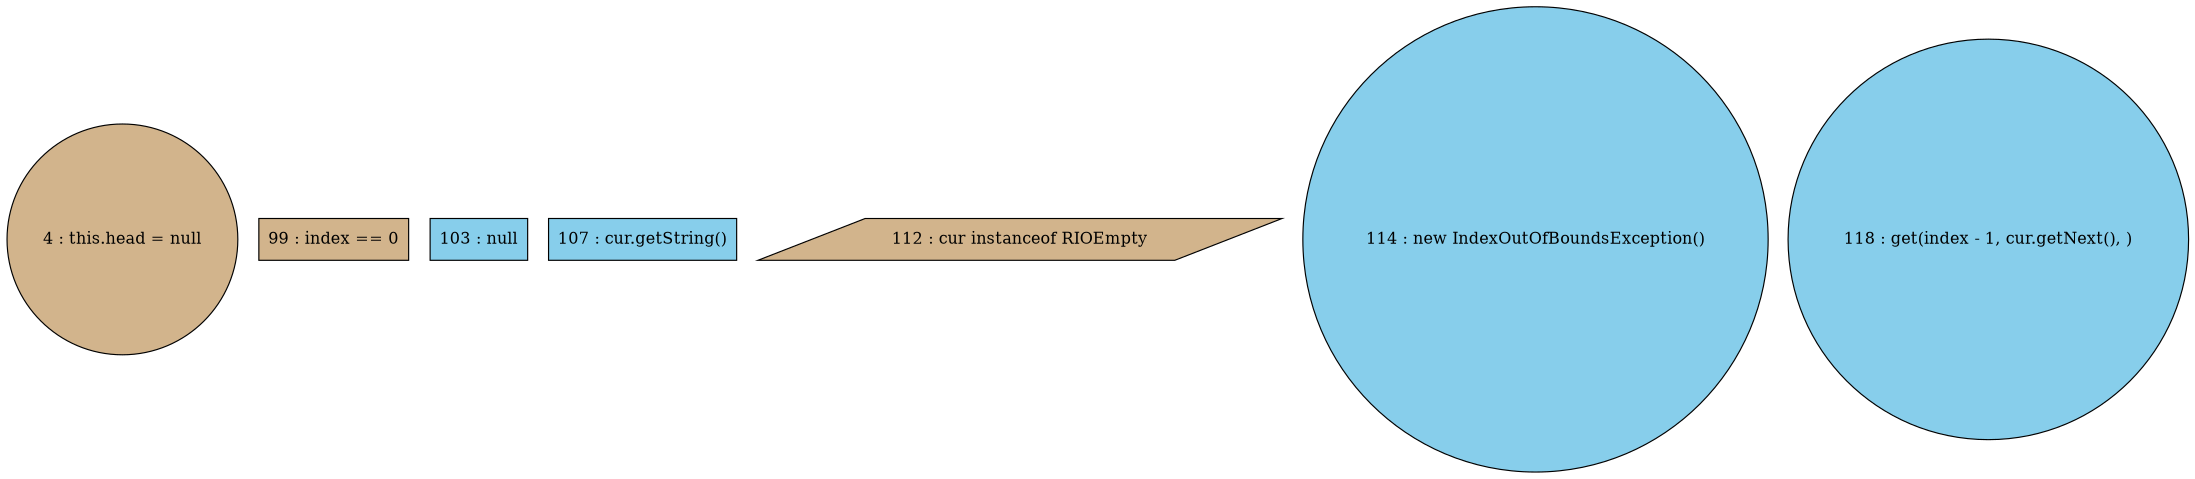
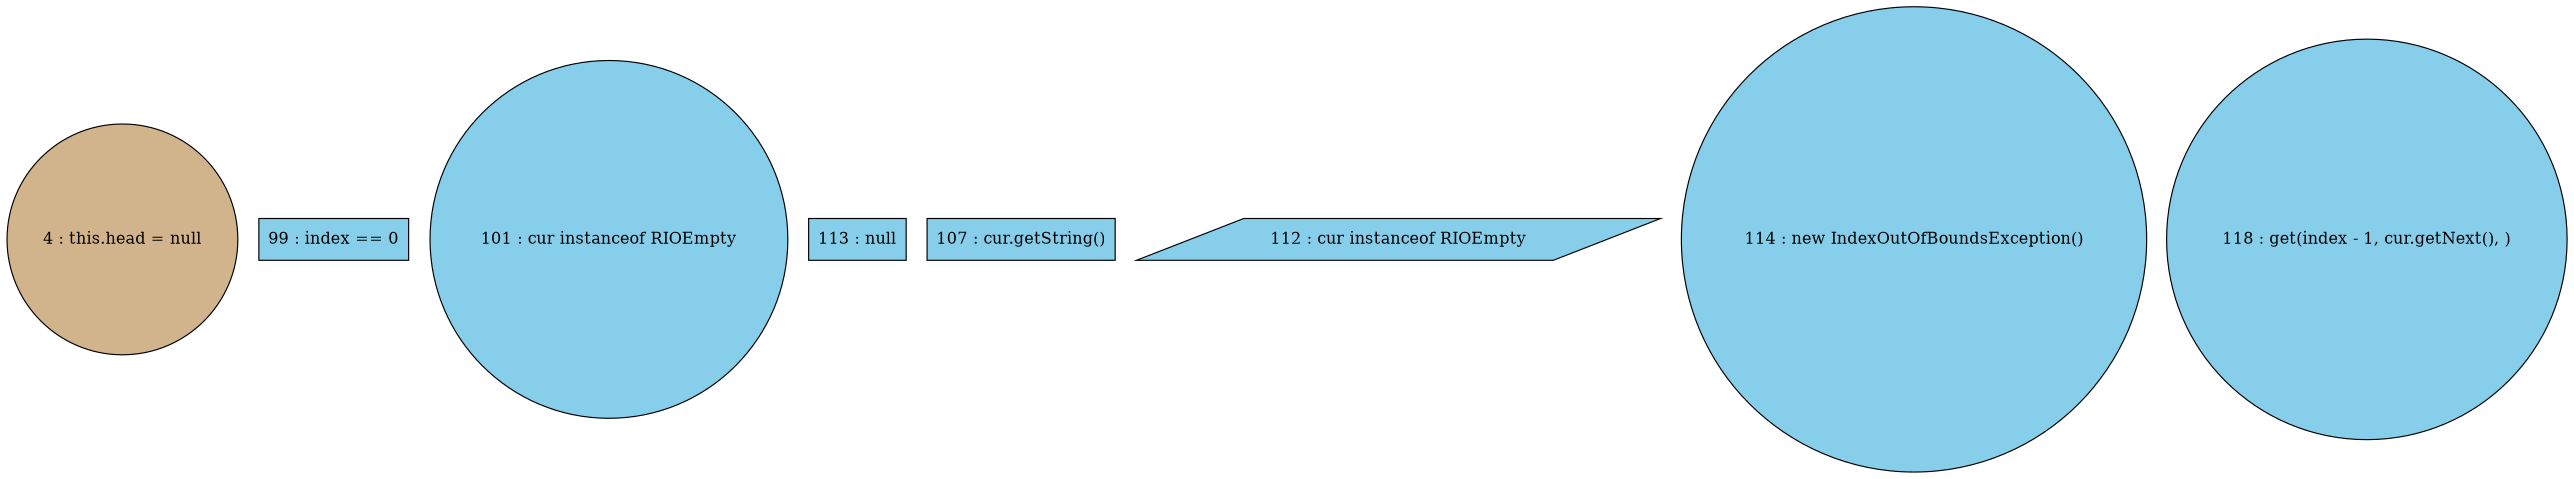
(334, 239) -> (334, 239)
(479, 239) -> (857, 239)
none -> (609, 239)
(1020, 239) -> (1398, 239)
